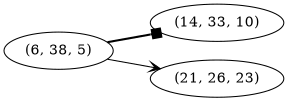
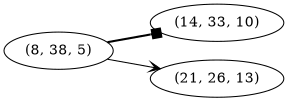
(59, 51) -> (59, 51)
(217, 79) -> (217, 79)
